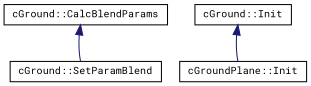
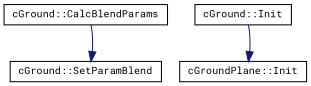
(79, 48) -> (93, 38)
(236, 48) -> (250, 38)
